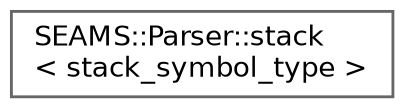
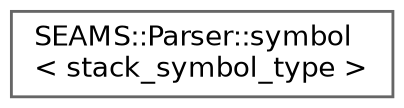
(202, 54) -> (202, 54)
